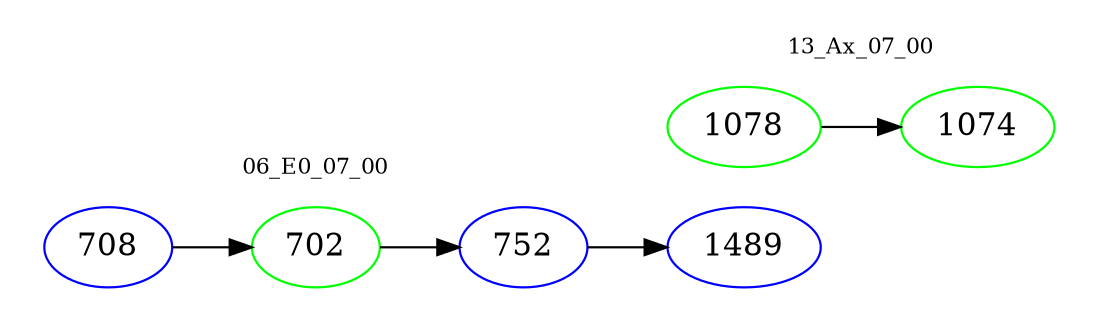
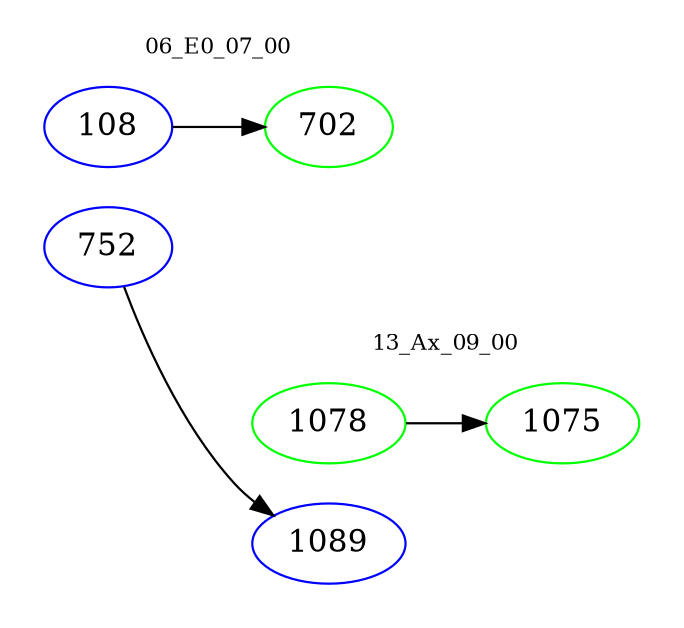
(861, 48) -> (446, 344)
(978, 127) -> (563, 423)
(108, 247) -> (108, 127)
(409, 247) -> none
(744, 247) -> (329, 544)
